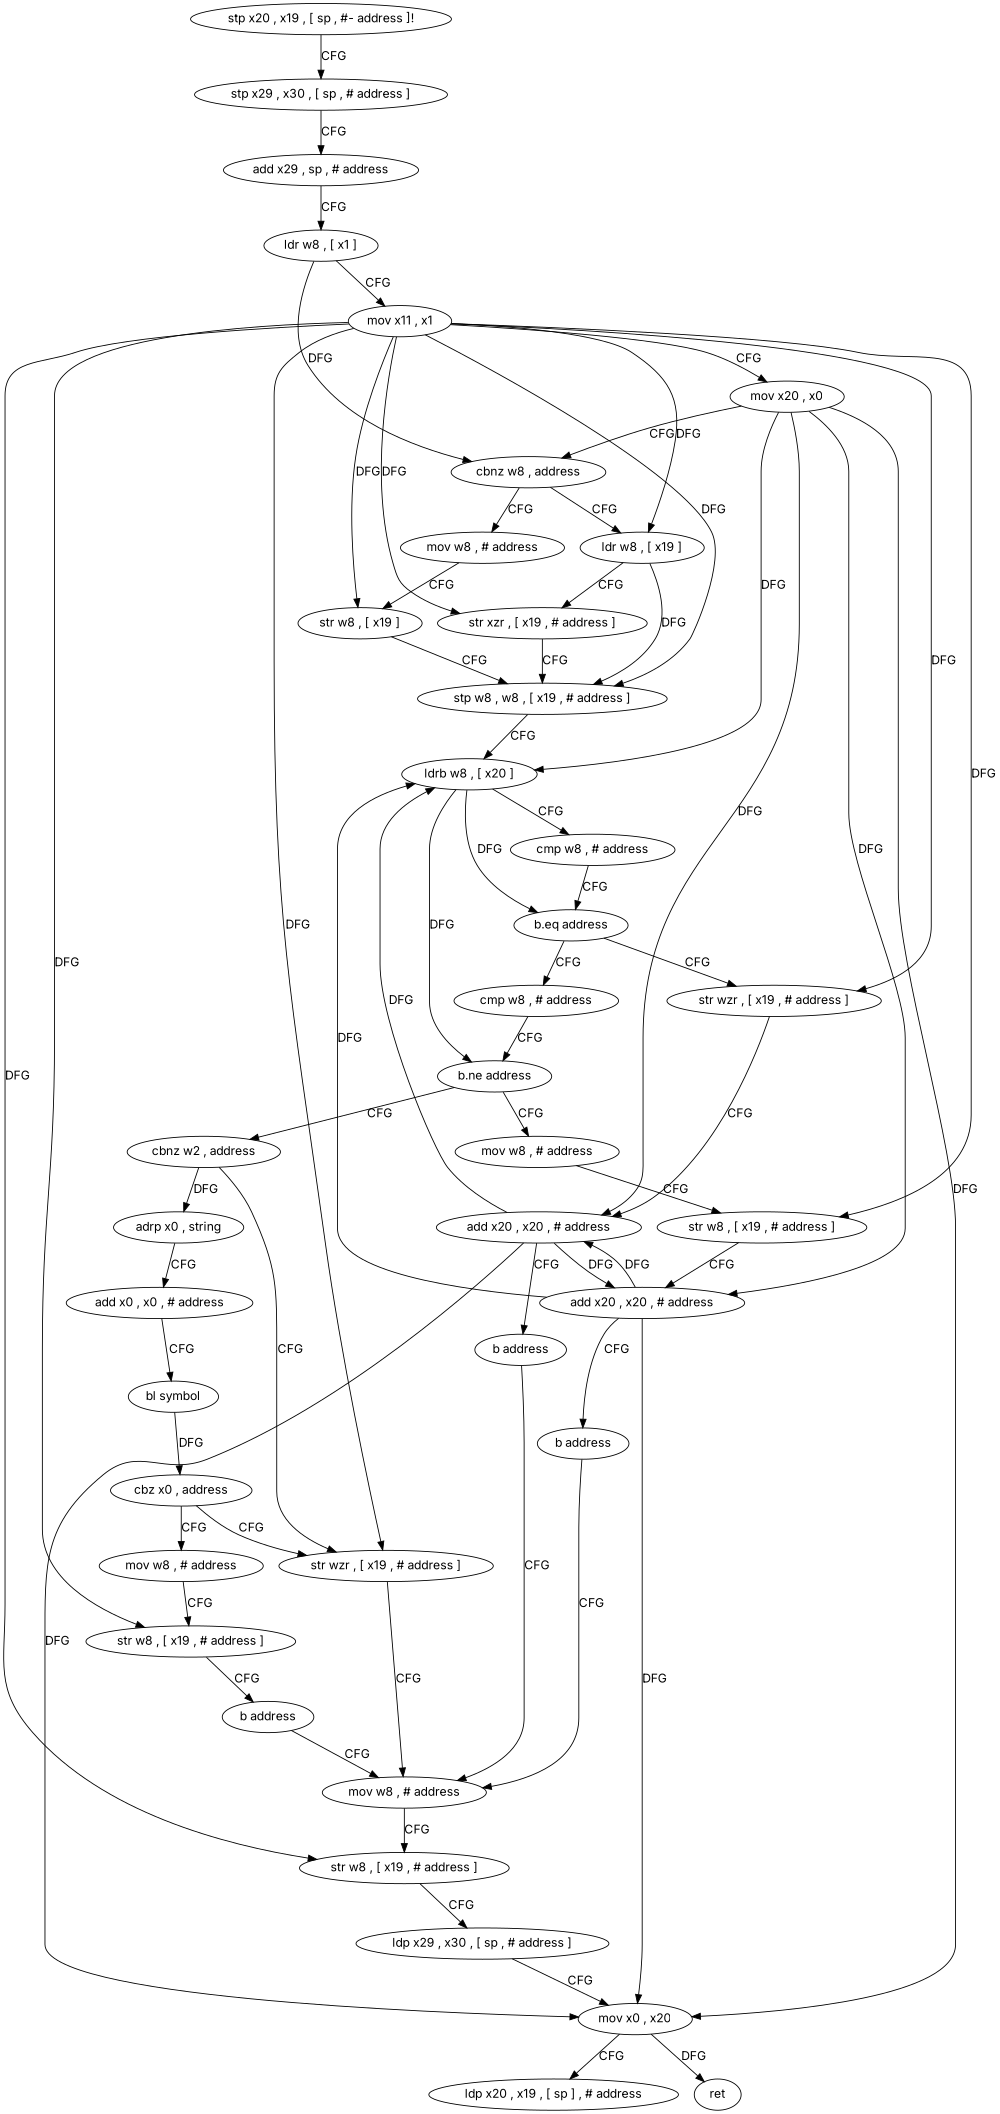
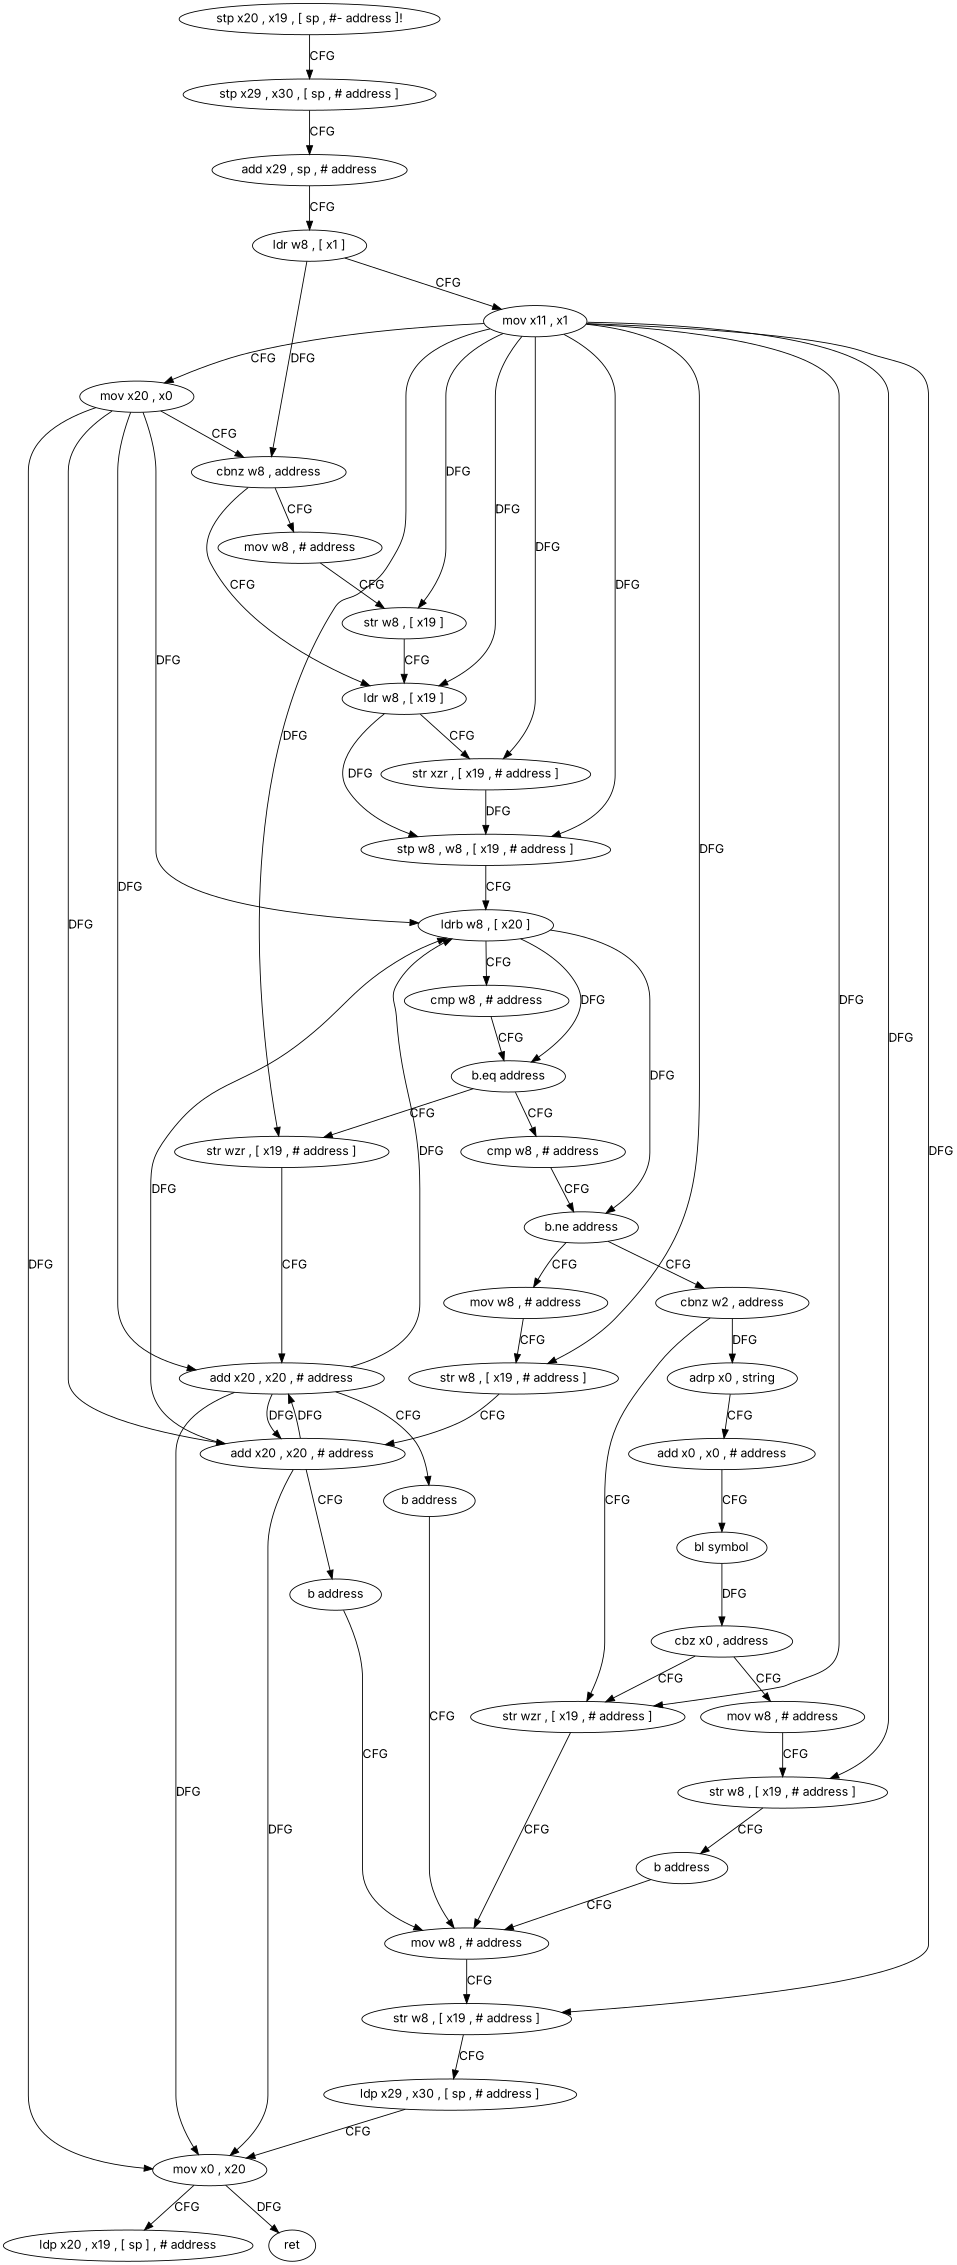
(445, 659) -> (404, 657)
(555, 661) -> (498, 812)
